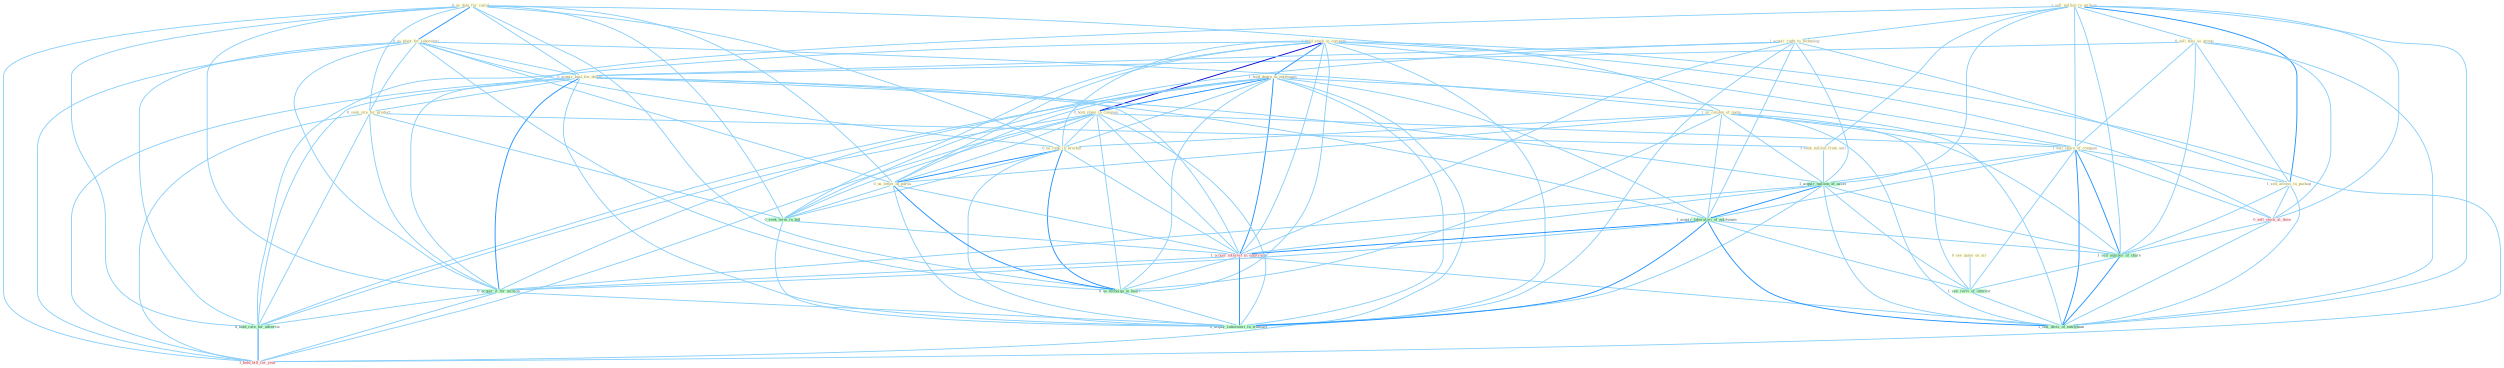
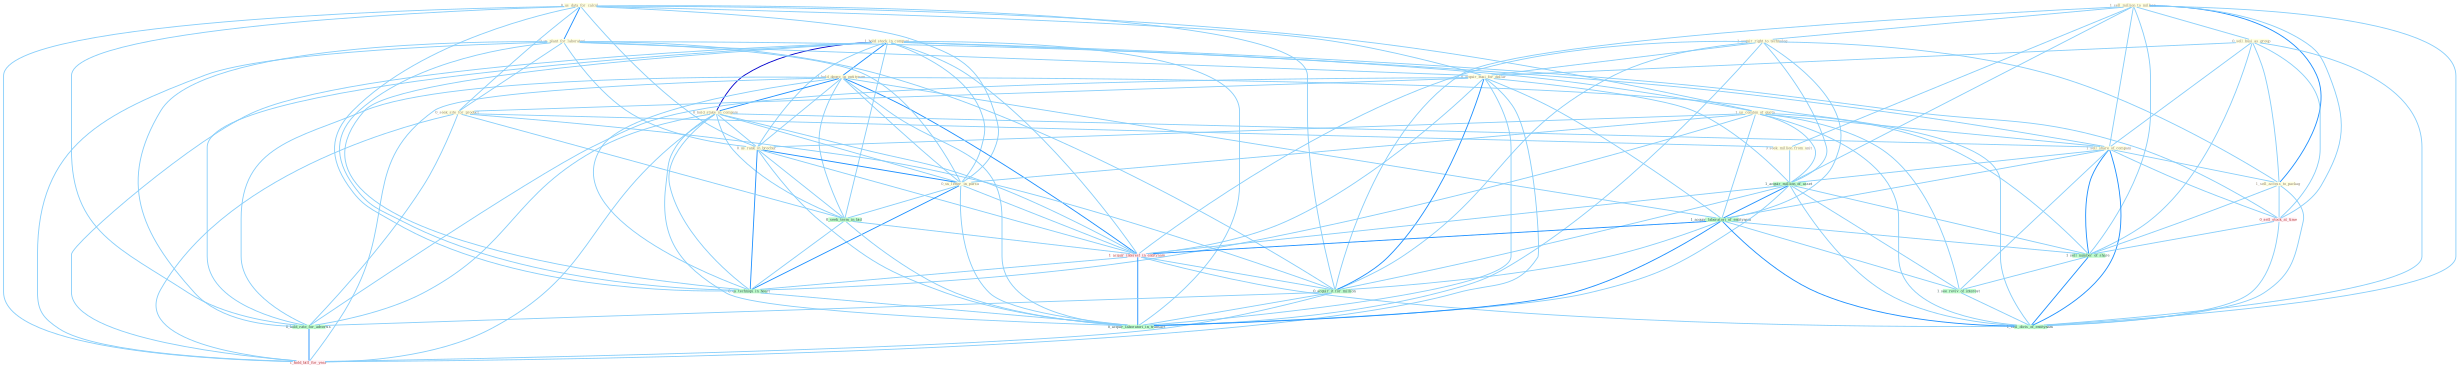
(695, 91) -> (798, 255)
(1970, 255) -> none
